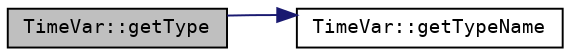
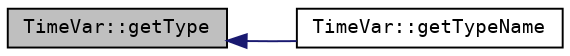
(252, 15) -> (272, 41)
